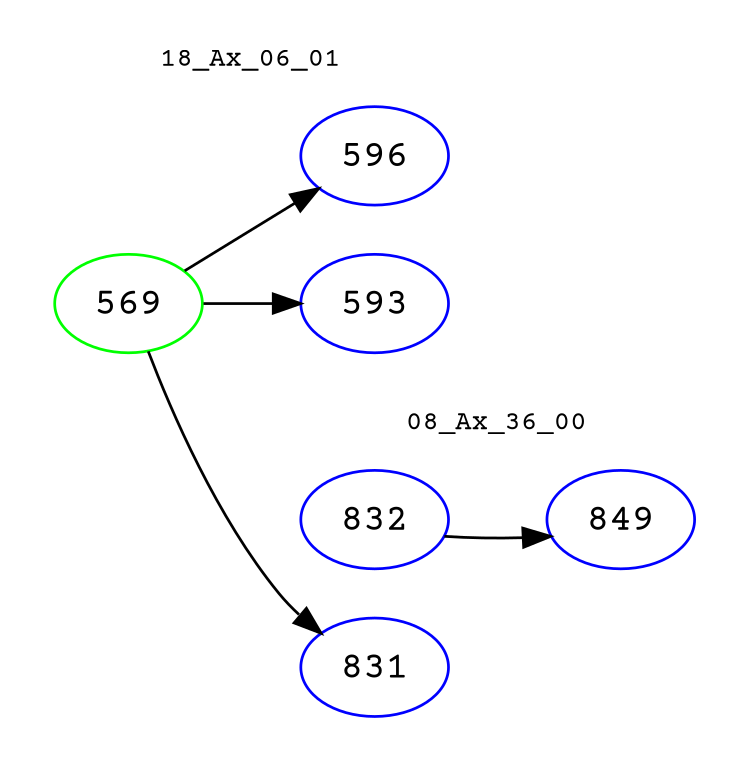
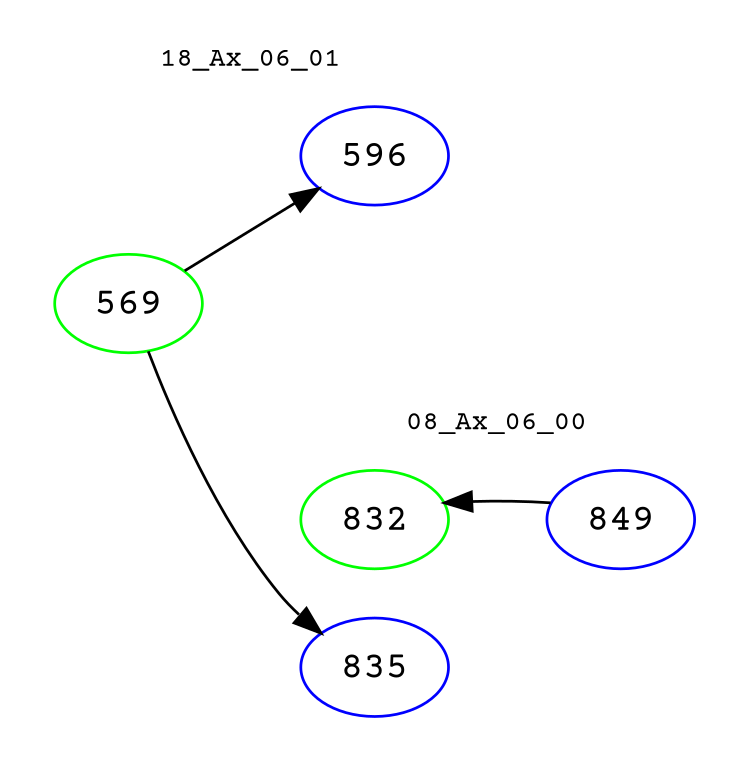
(375, 304) -> none
(498, 423) -> (498, 423)
(375, 520) -> (375, 520)
(484, 538) -> (511, 501)
(375, 667) -> (375, 667)
